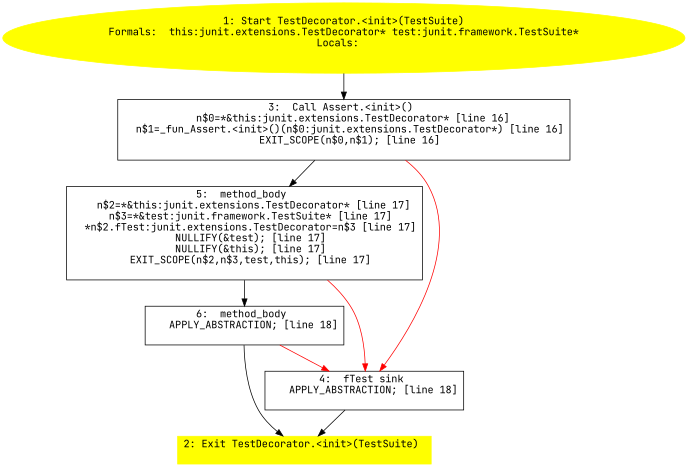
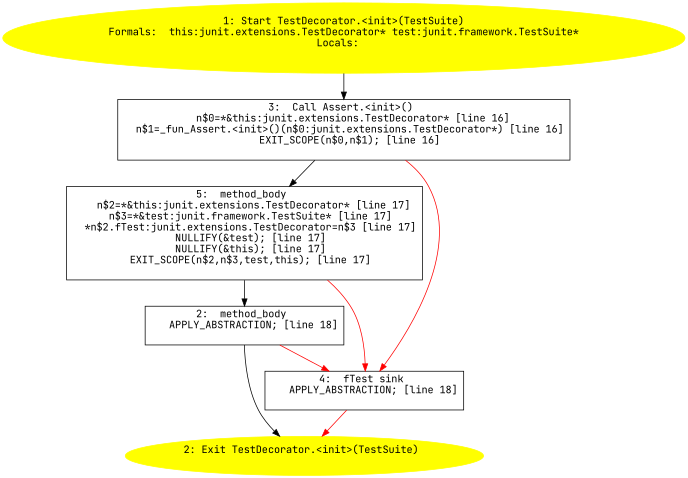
(245, 326) -> (245, 326)
(334, 420) -> (337, 421)
(304, 450) -> (304, 456)
